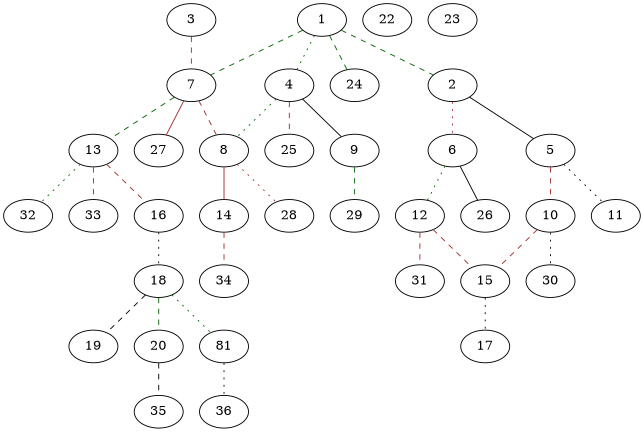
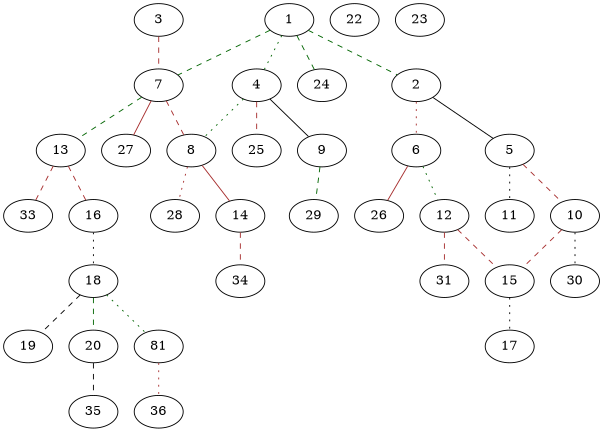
(469, 183) -> (398, 183)
(28, 216) -> none
(224, 379) -> (159, 379)
